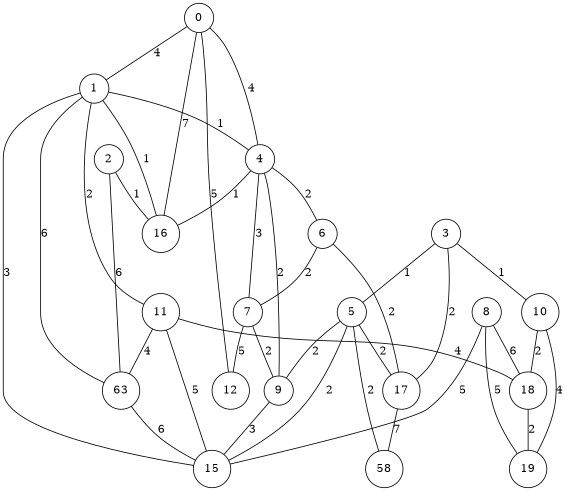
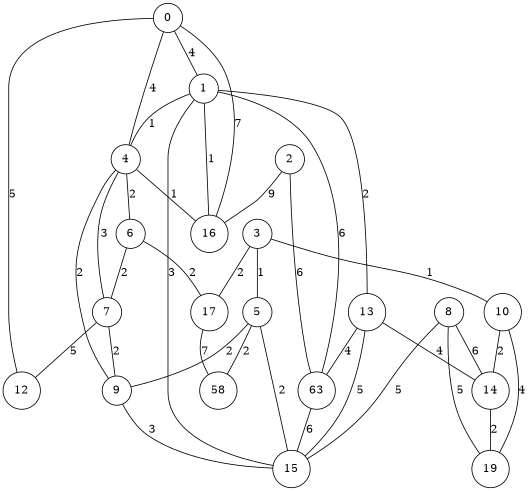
(137, 195) -> (272, 195)
(161, 312) -> (367, 312)
(375, 350) -> none
(528, 391) -> (491, 391)
